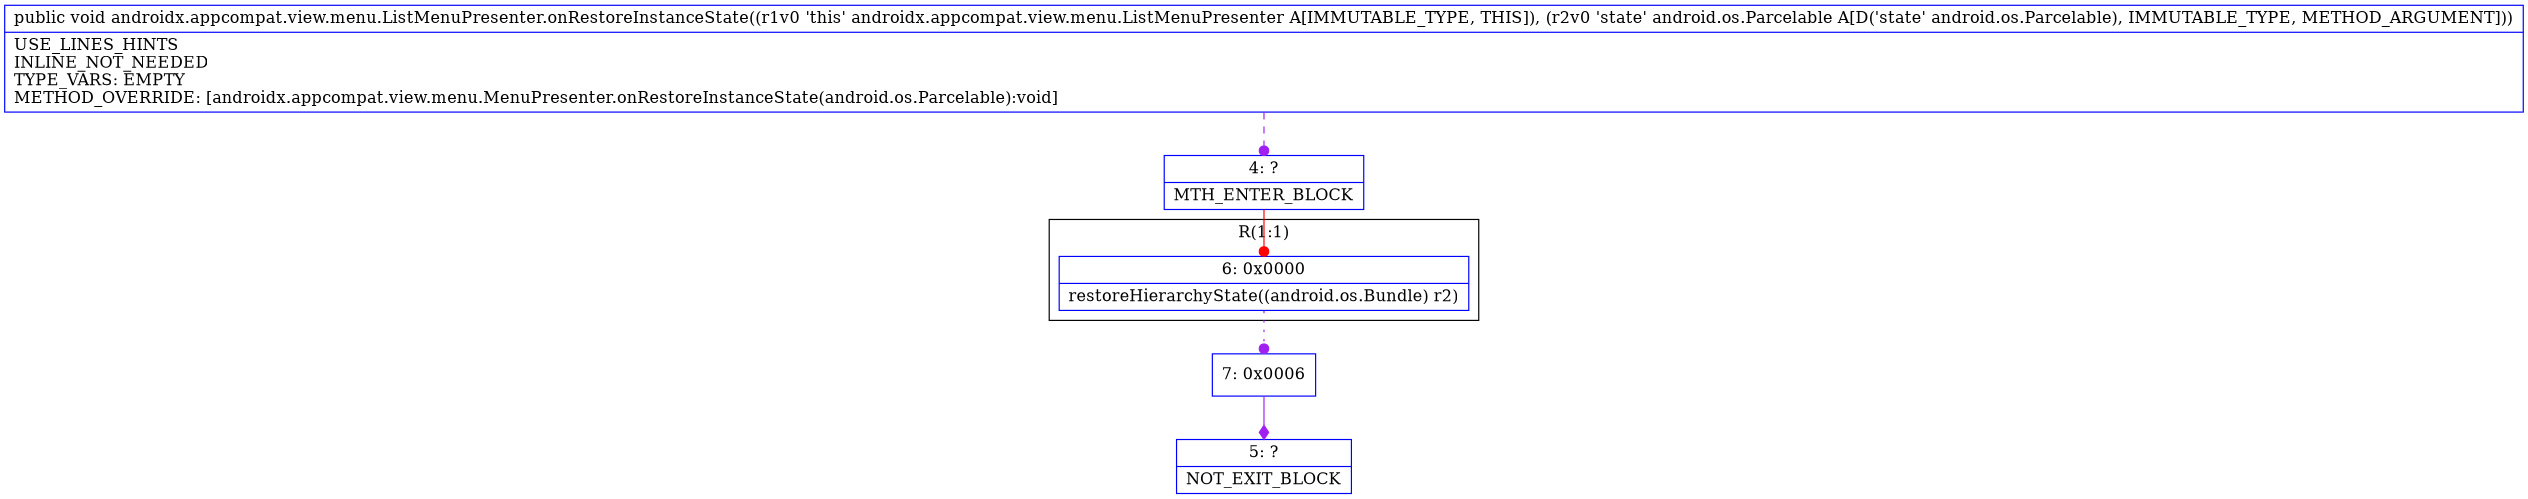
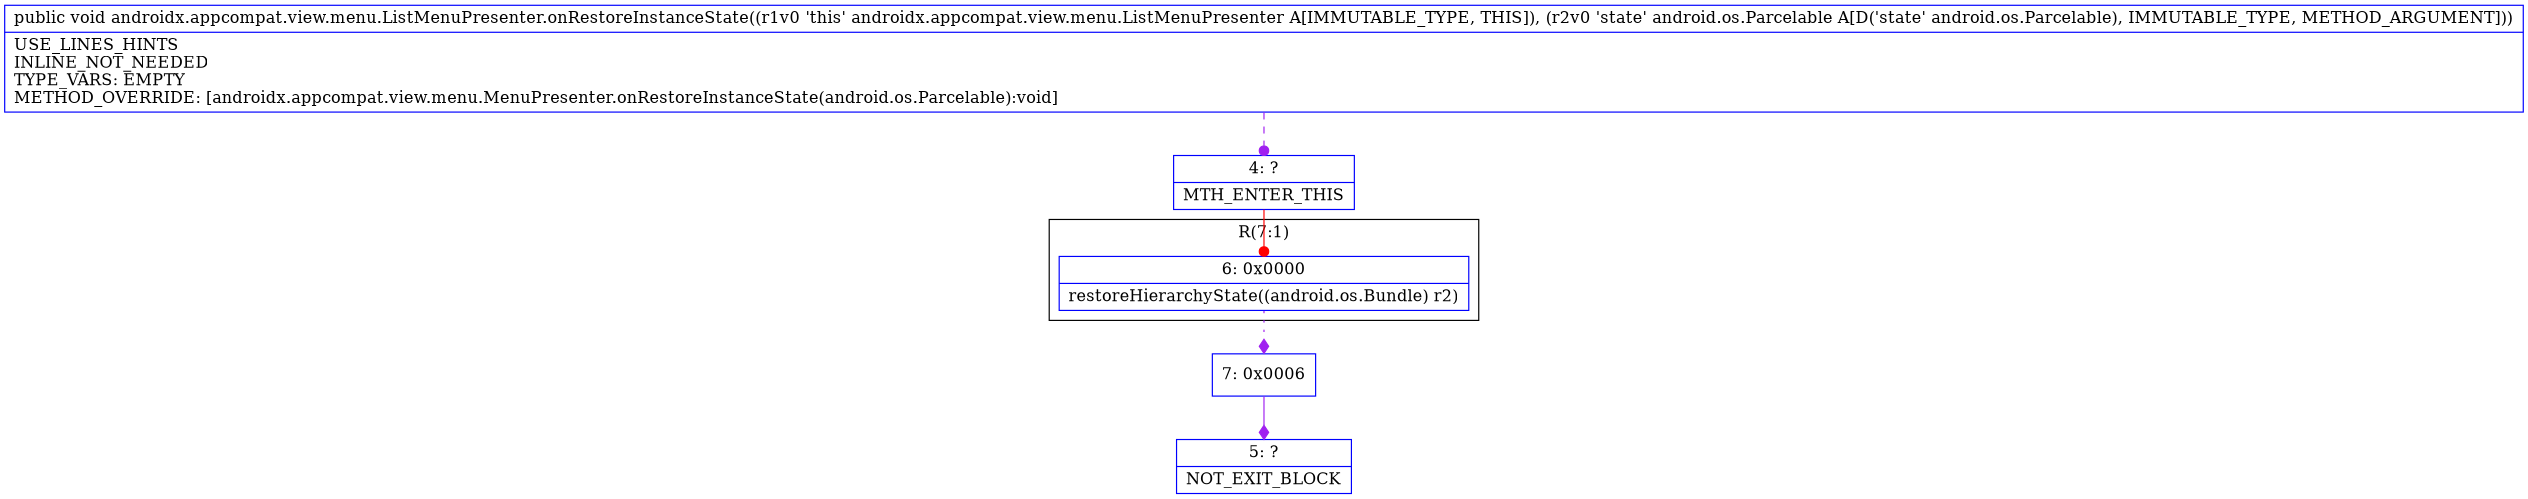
(1264, 195) -> (1264, 195)
(1264, 233) -> (1264, 233)
(1264, 328) -> (1264, 328)
